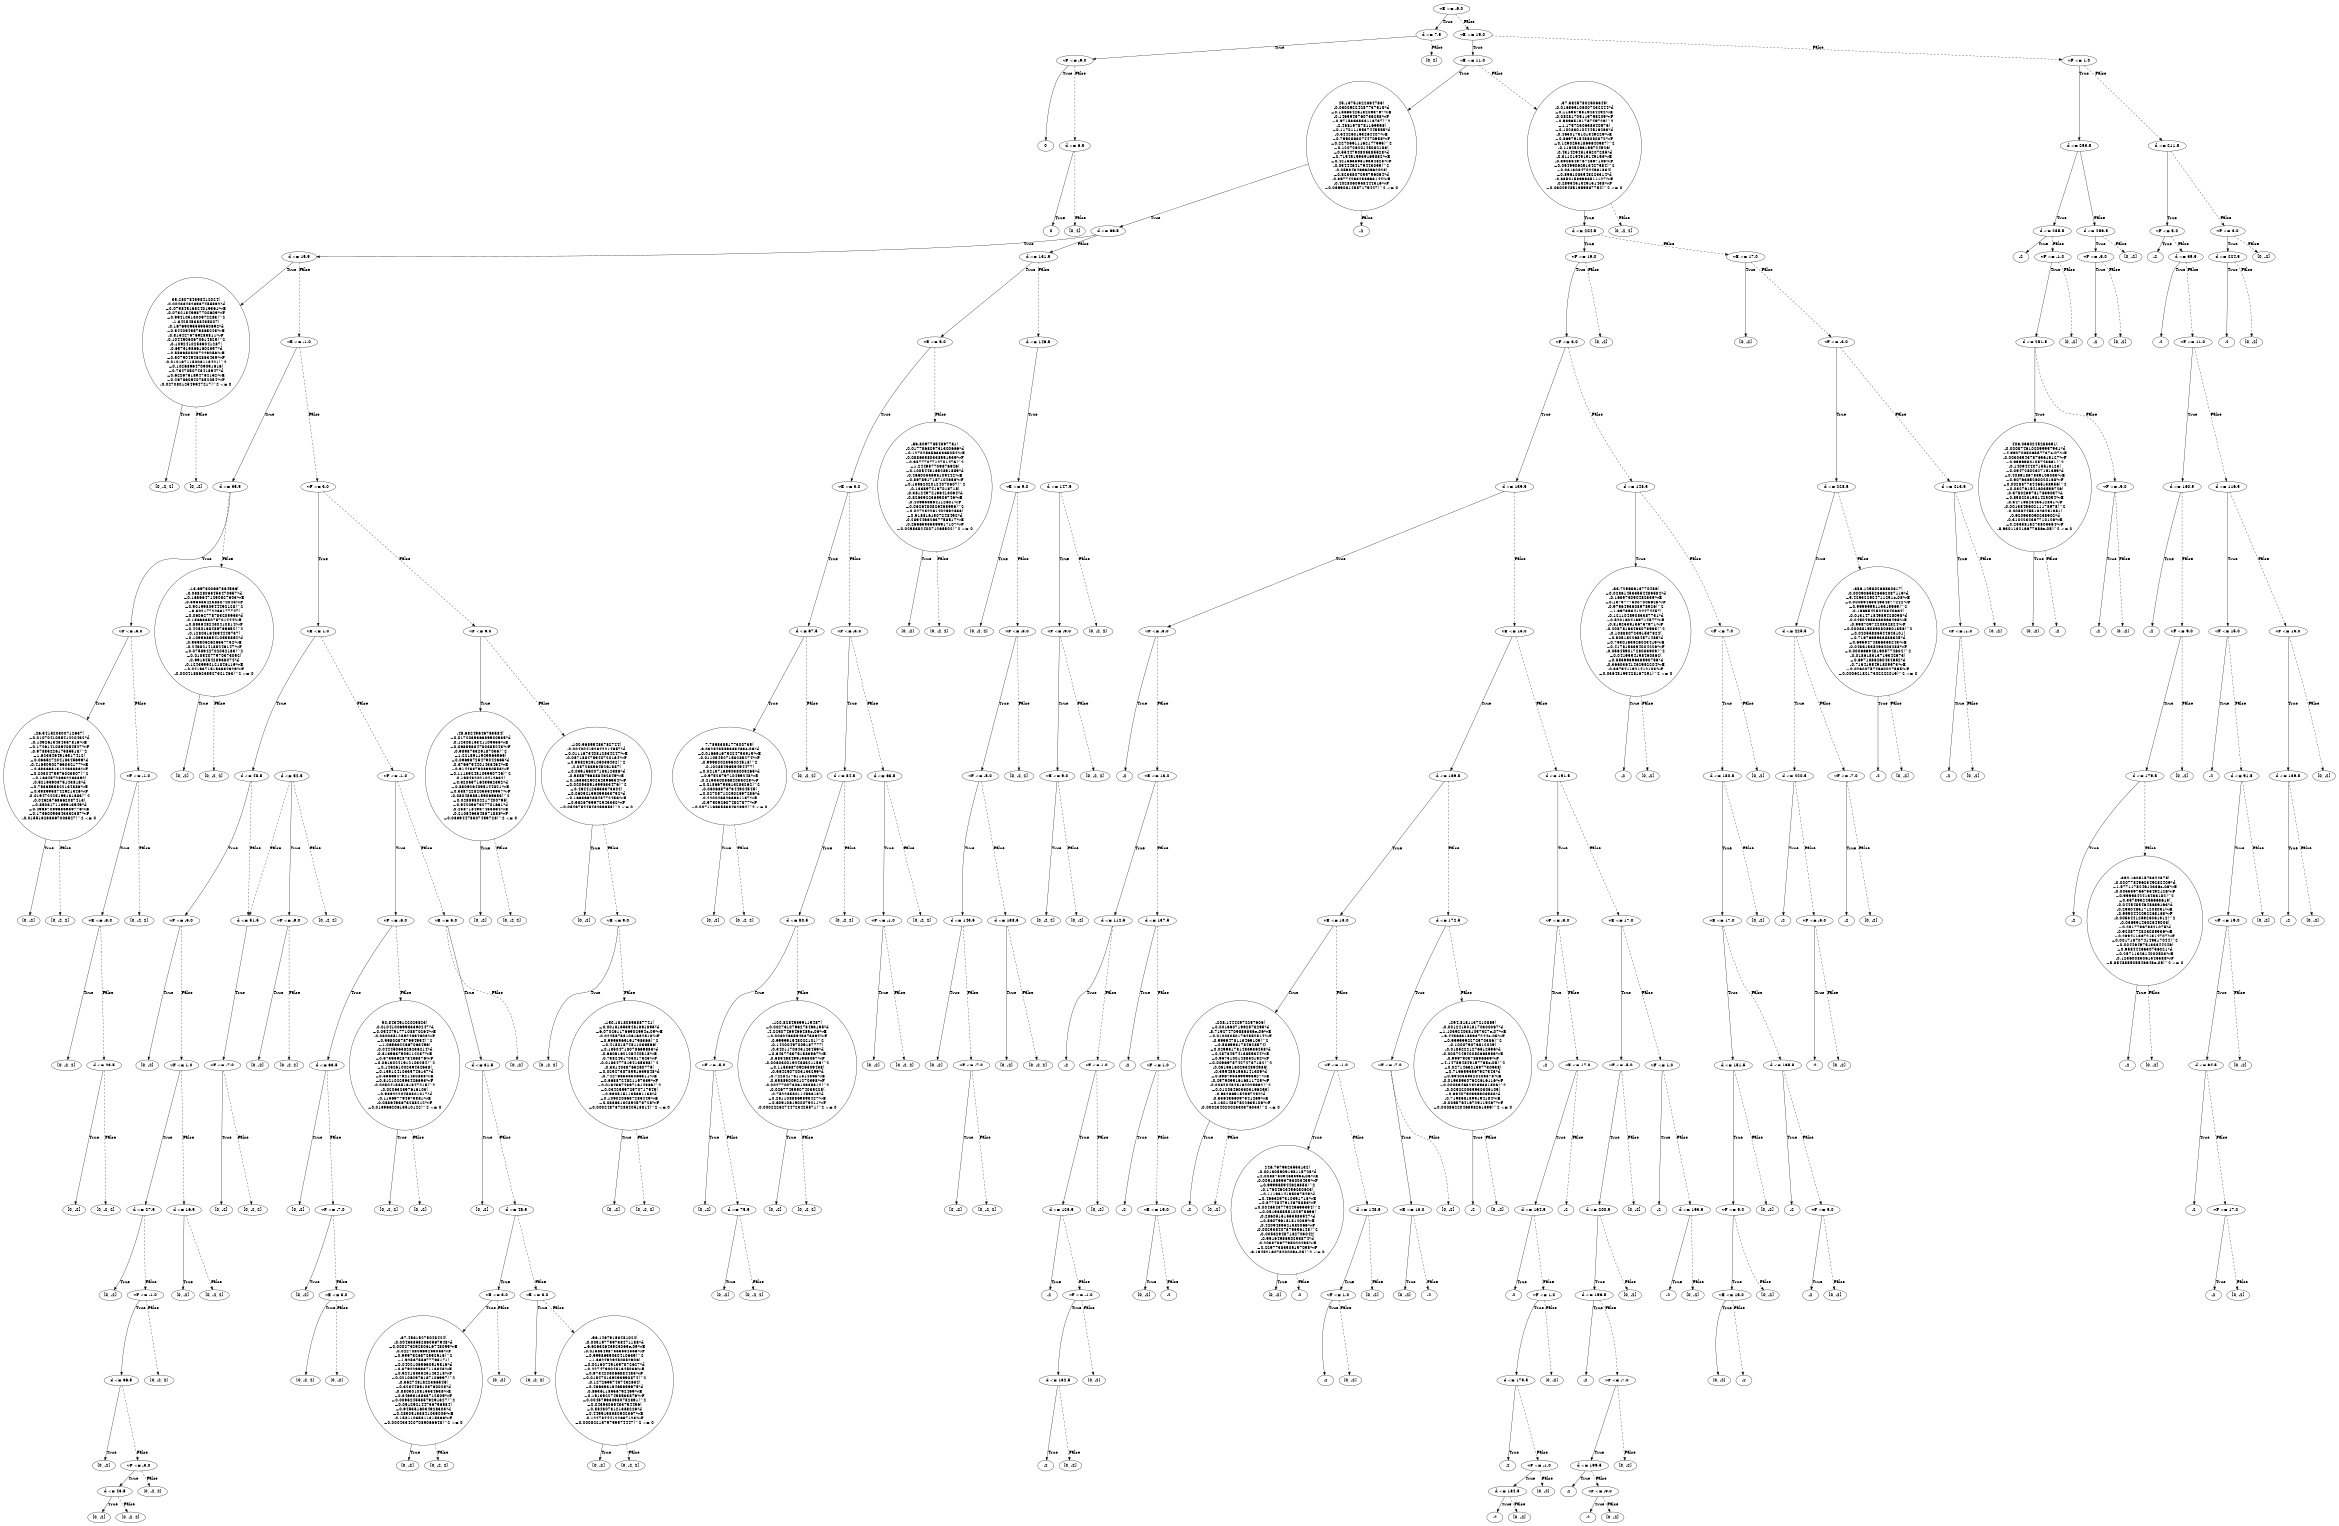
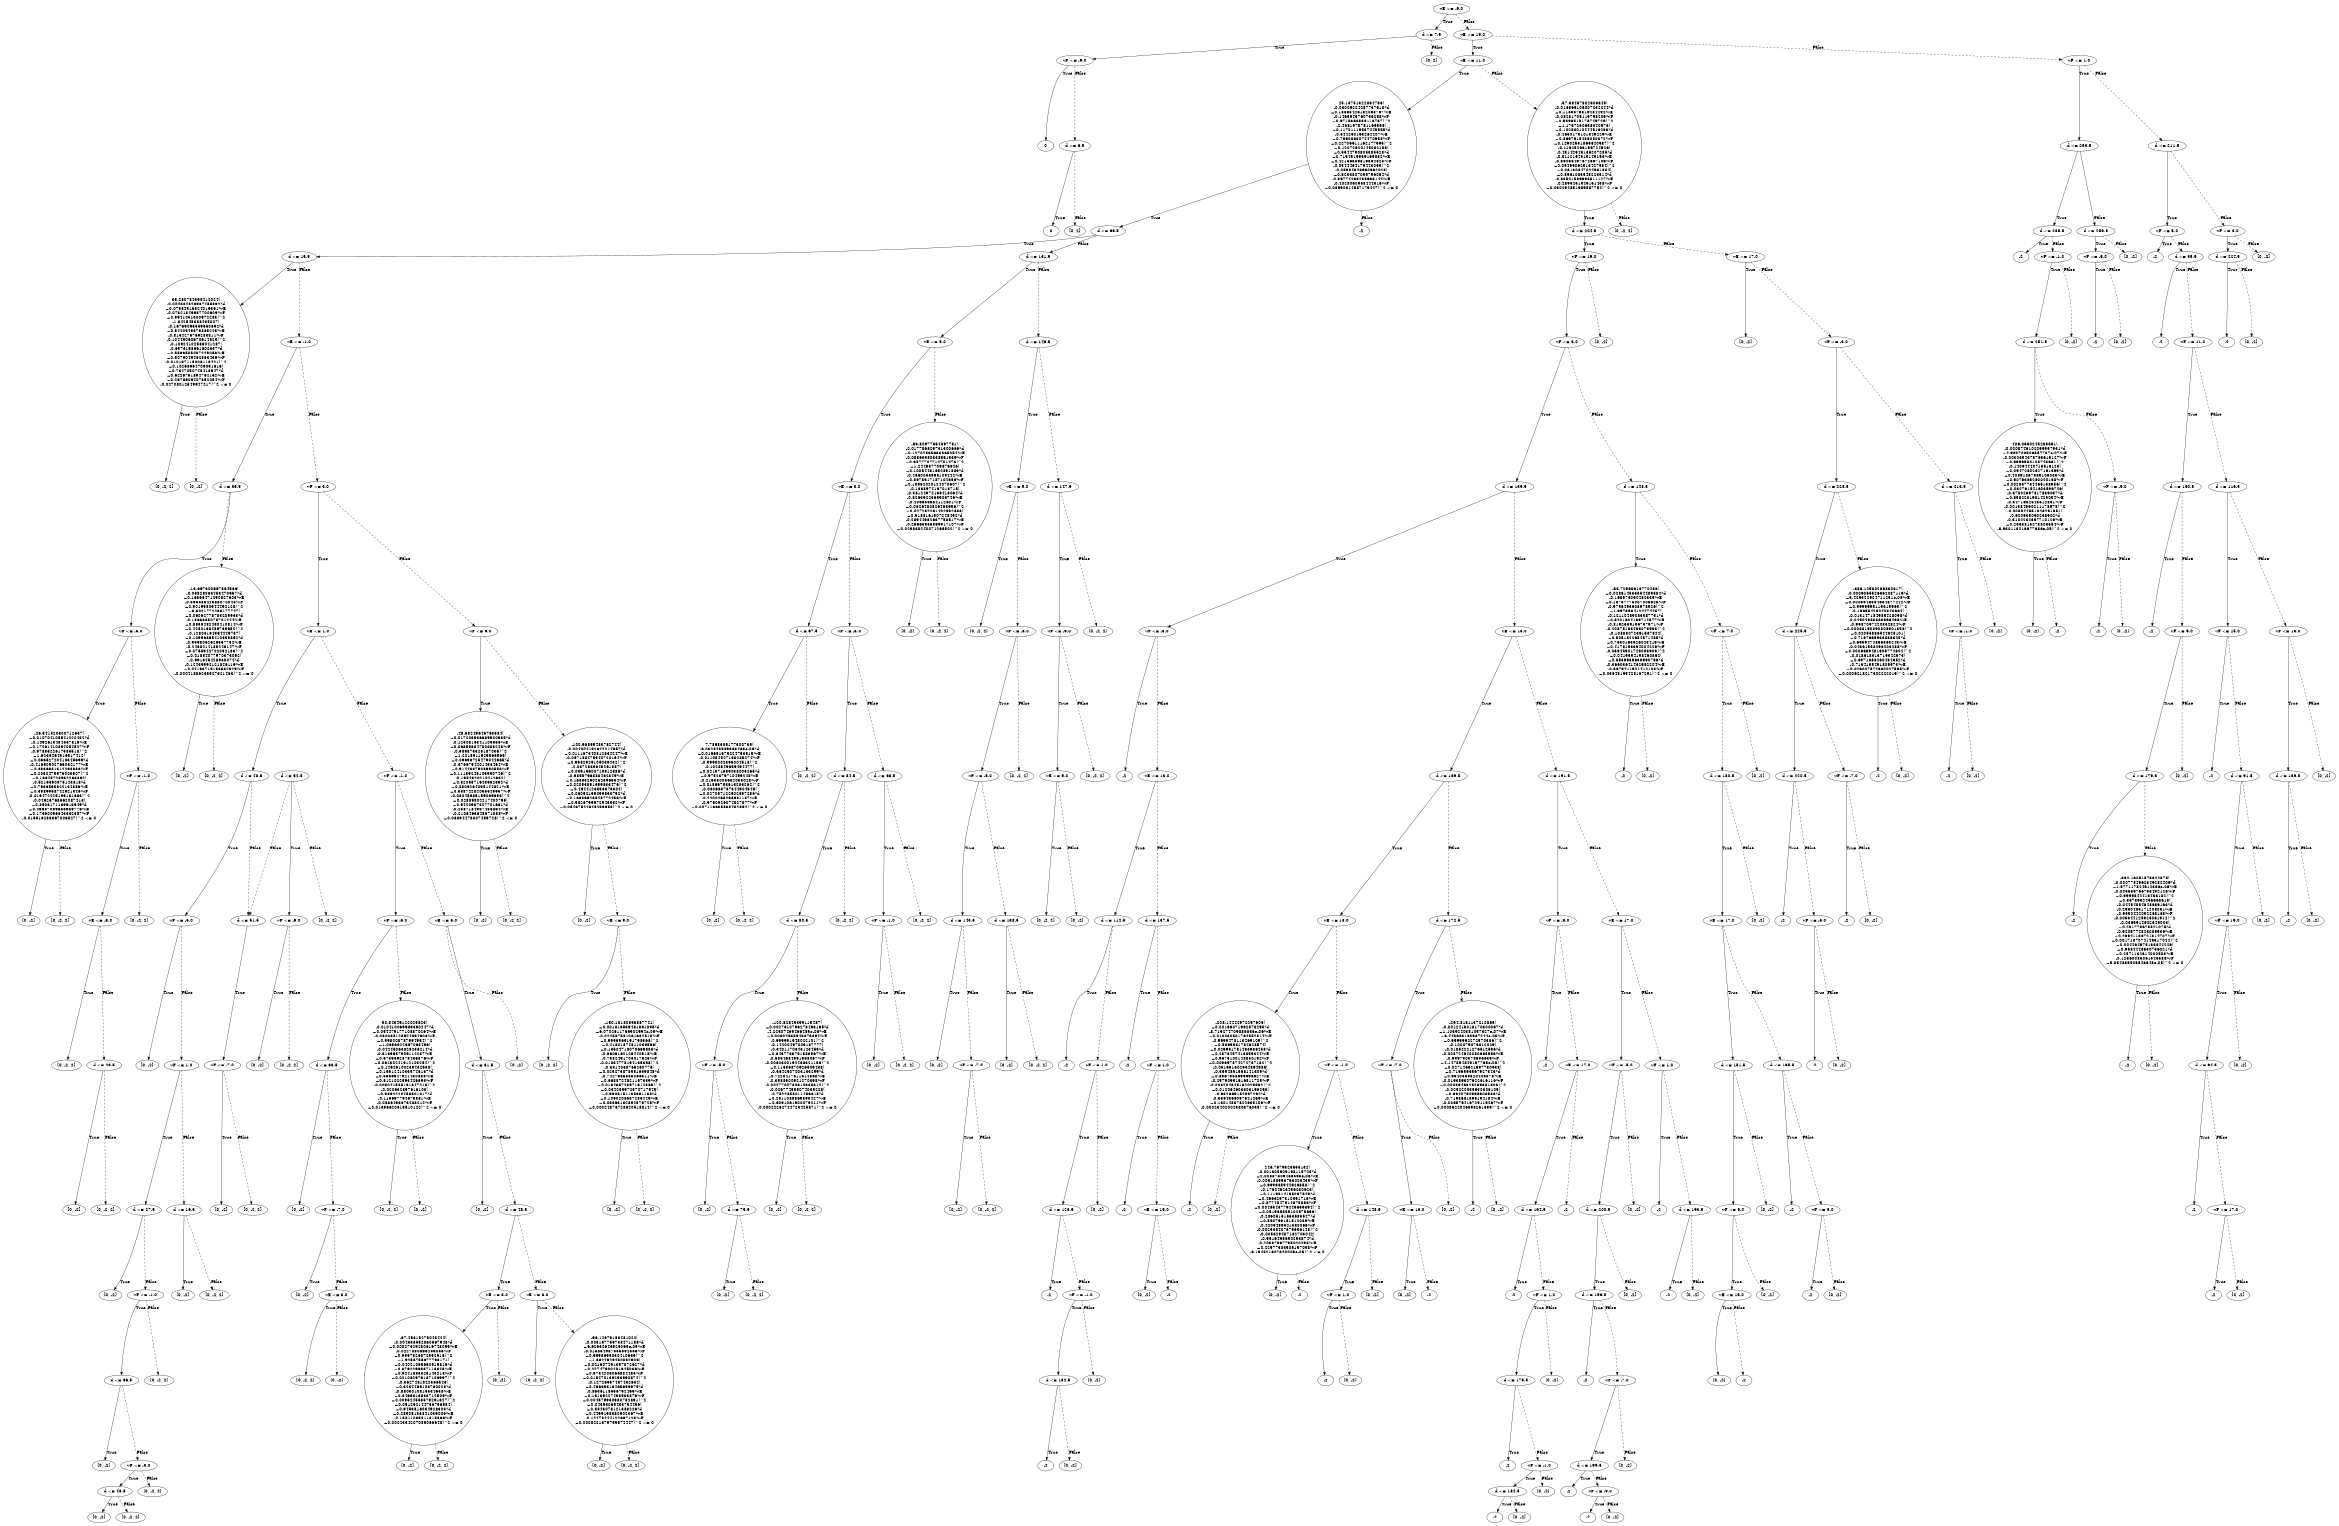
none -> (1049, 413)
(1794, 702) -> (1794, 702)
